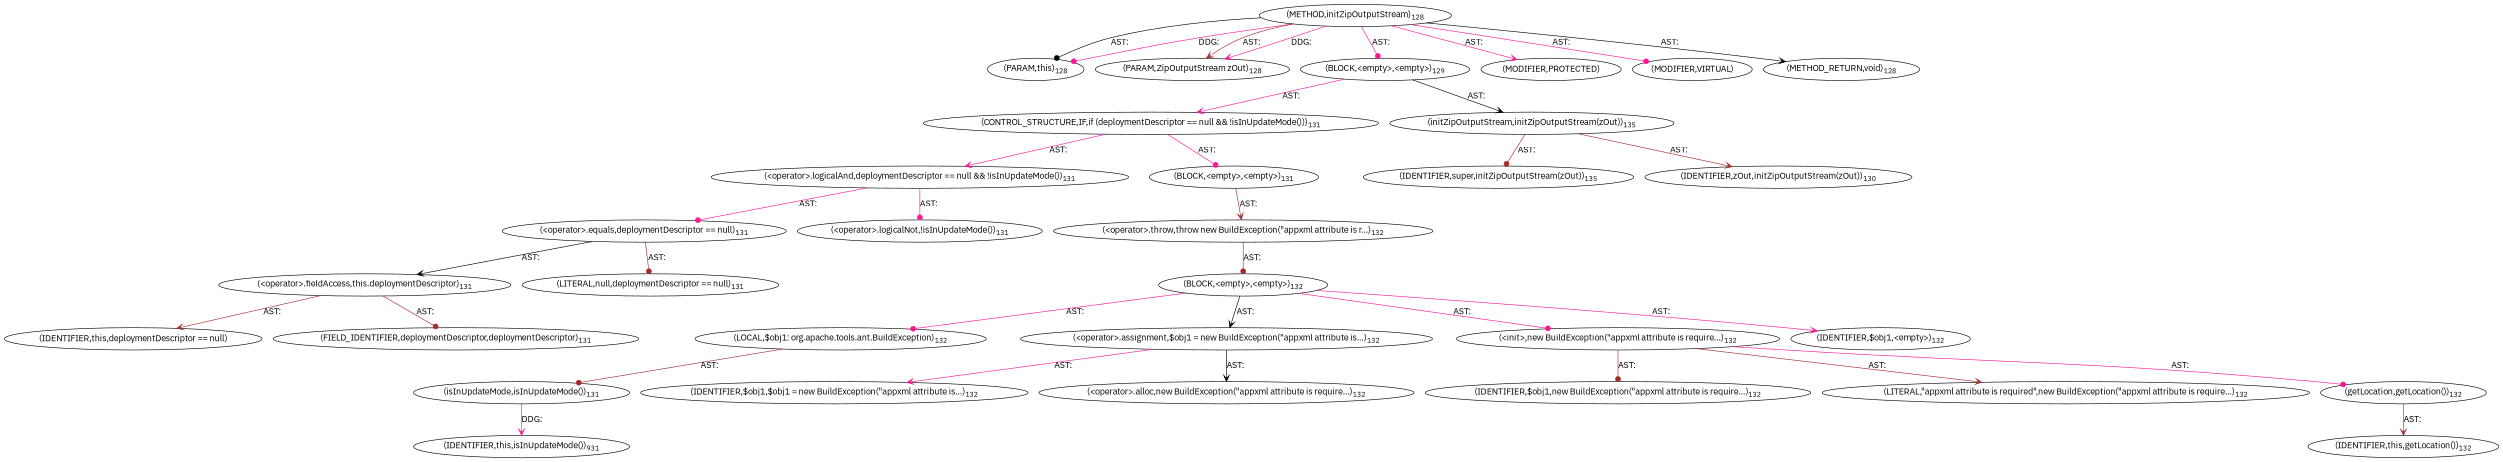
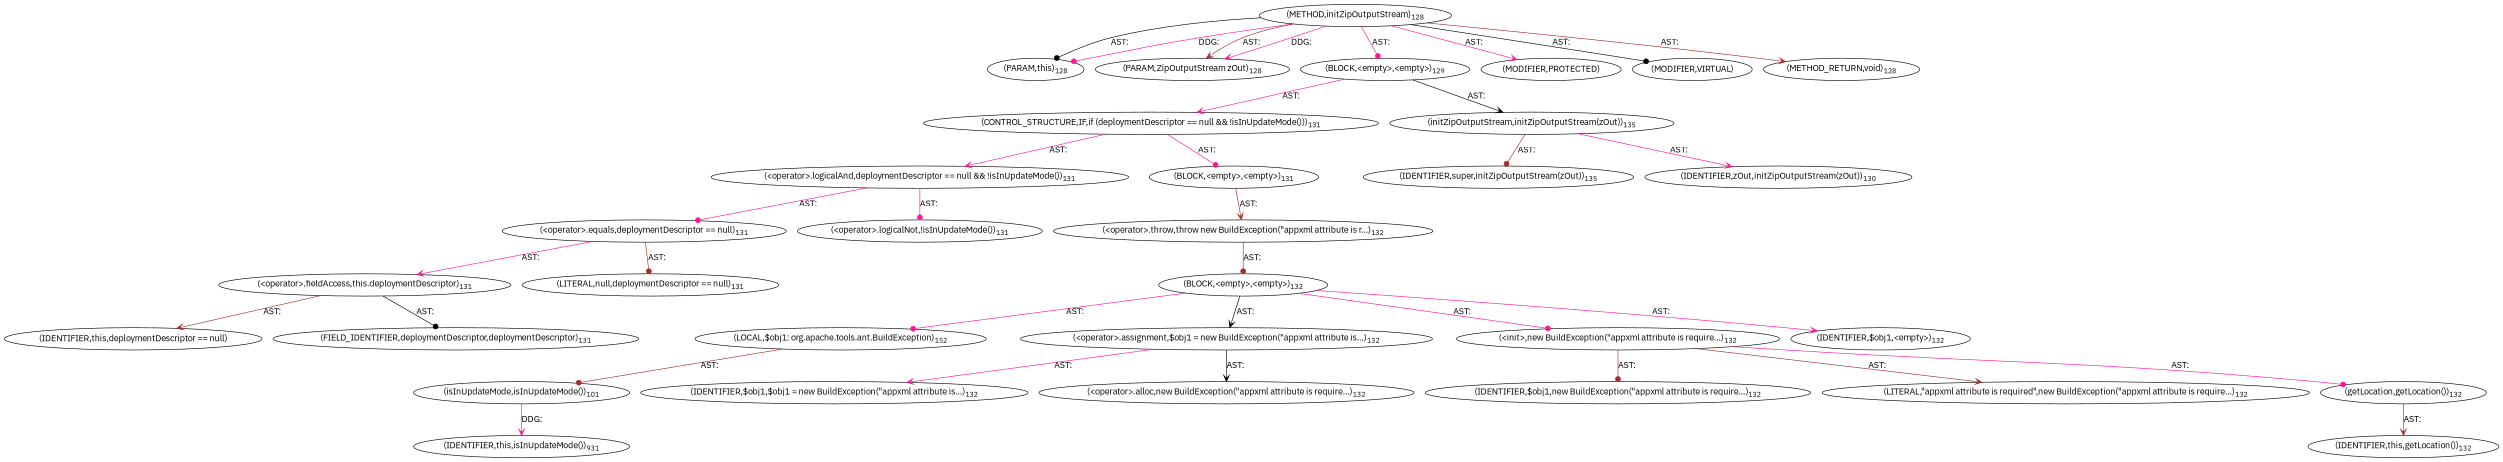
(1603, 41) -> (1603, 41)
(1527, 43) -> (1527, 43)
(1652, 150) -> (1652, 150)
(508, 257) -> (508, 257)
(408, 311) -> (408, 311)
(941, 338) -> (941, 338)
(593, 392) -> (593, 392)
